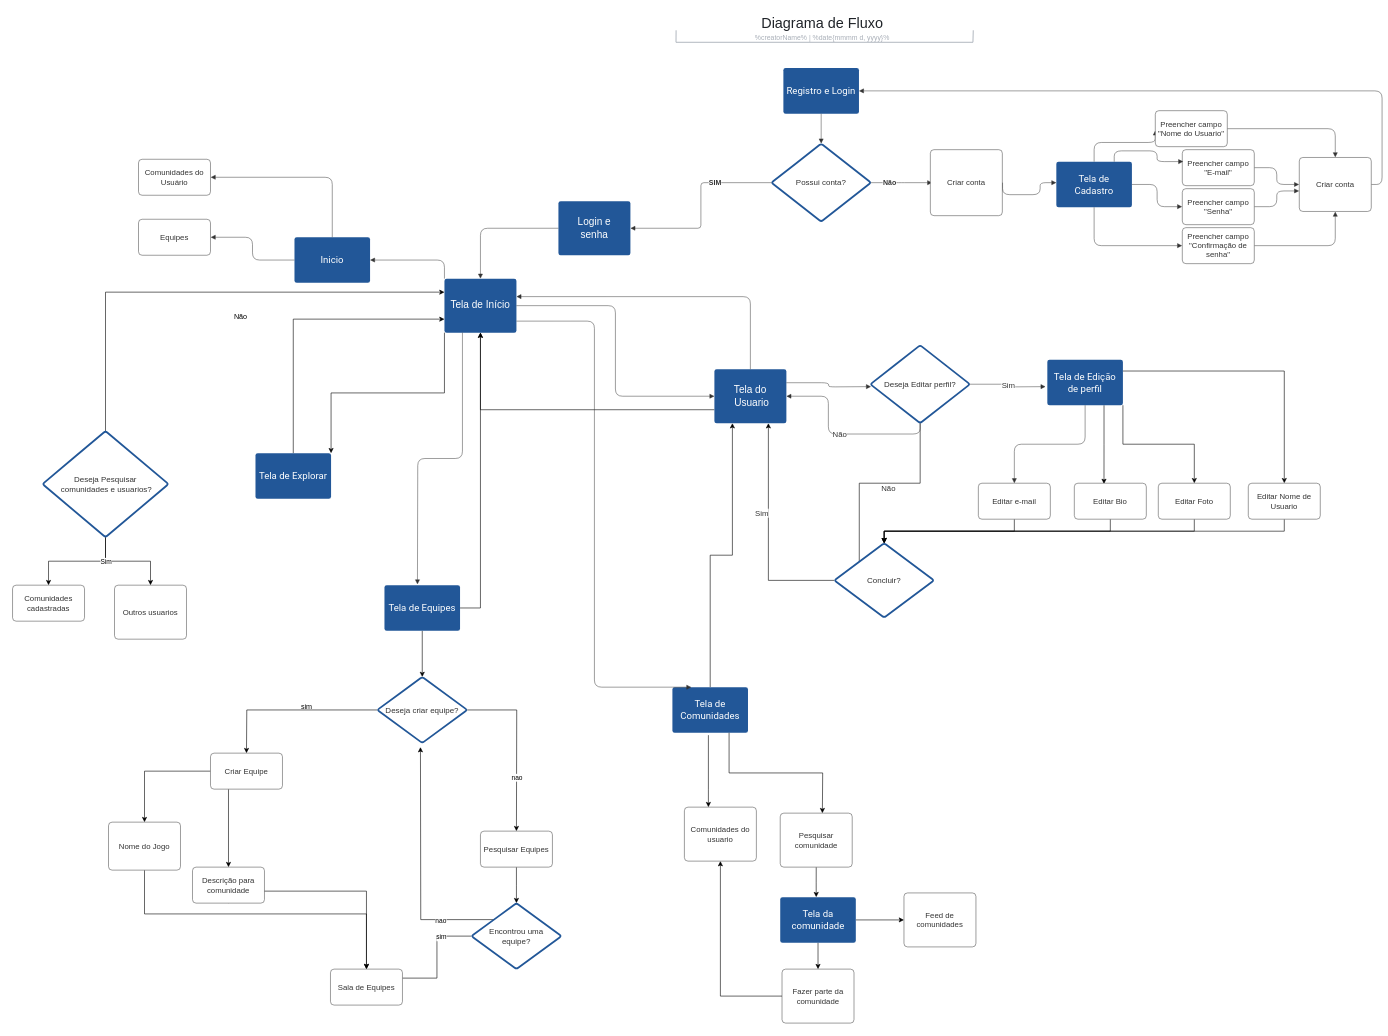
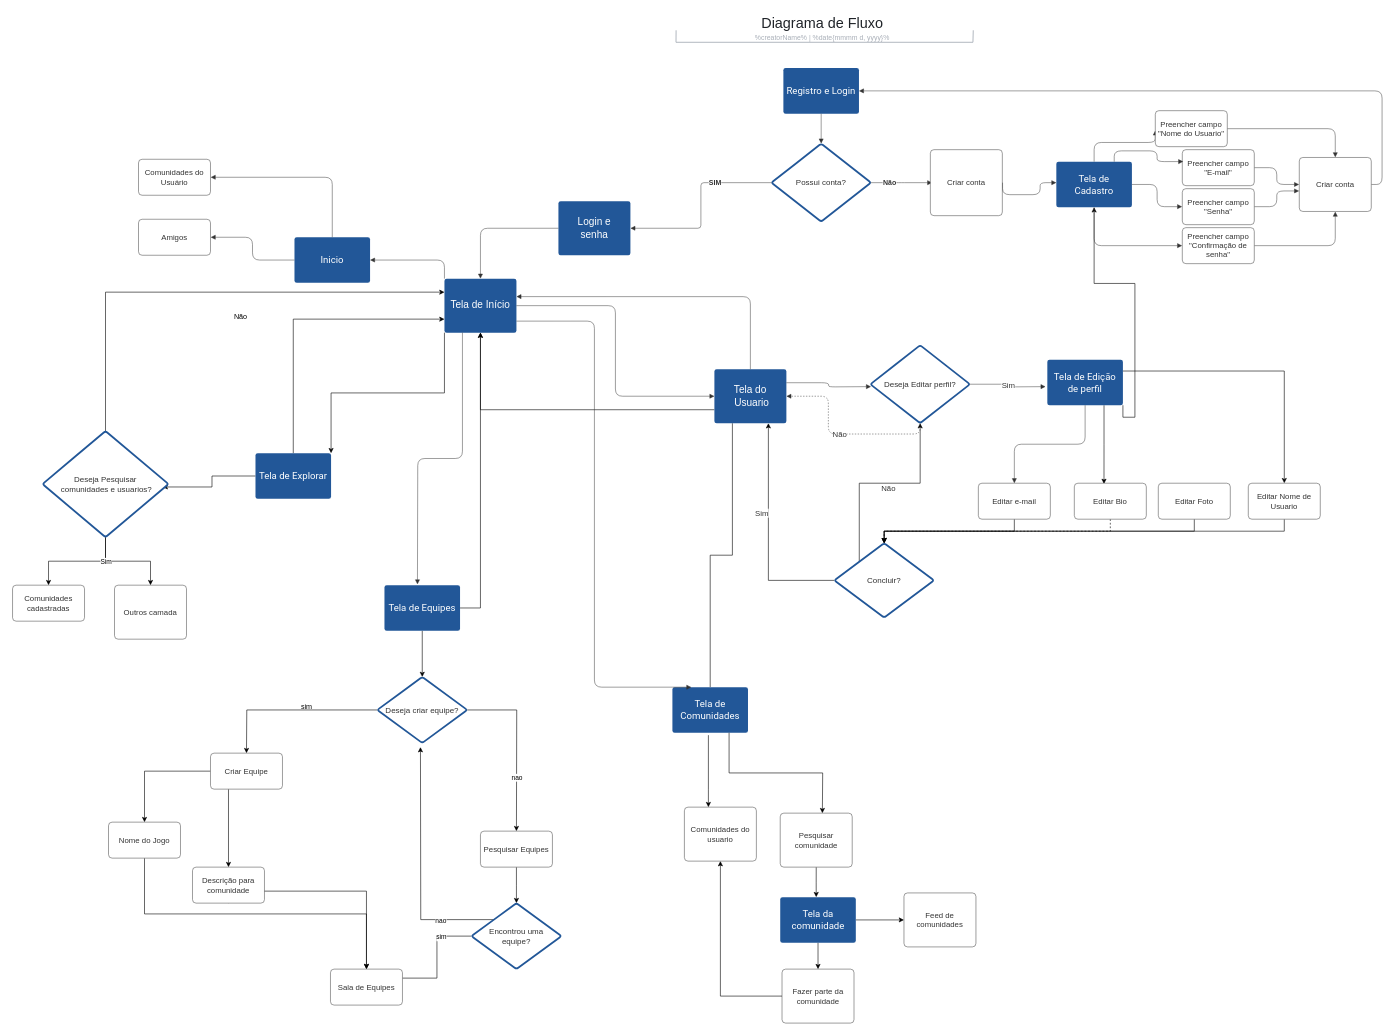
(174, 237) -> (174, 237)
(732, 428) -> (732, 426)
(920, 433) -> (920, 433)
(883, 434) -> (883, 434)
(1194, 477) -> (1135, 319)
none -> (212, 484)
(1110, 524) -> (1110, 524)
(150, 612) -> (150, 612)
(144, 846) -> (144, 840)
